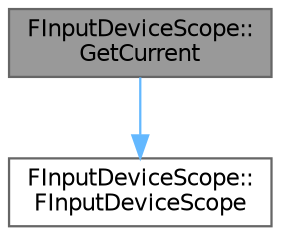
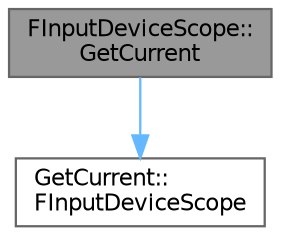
(140, 192) -> (140, 192)
